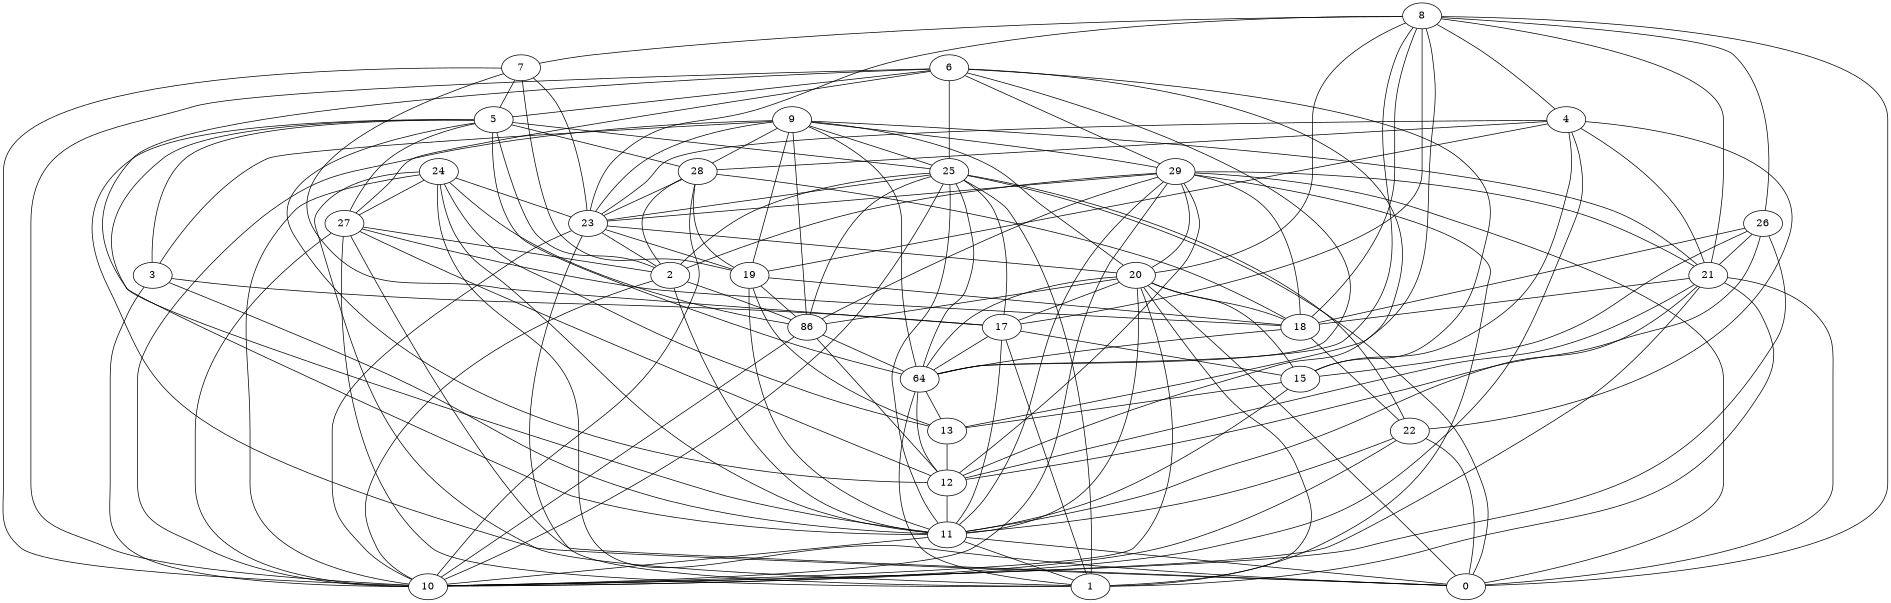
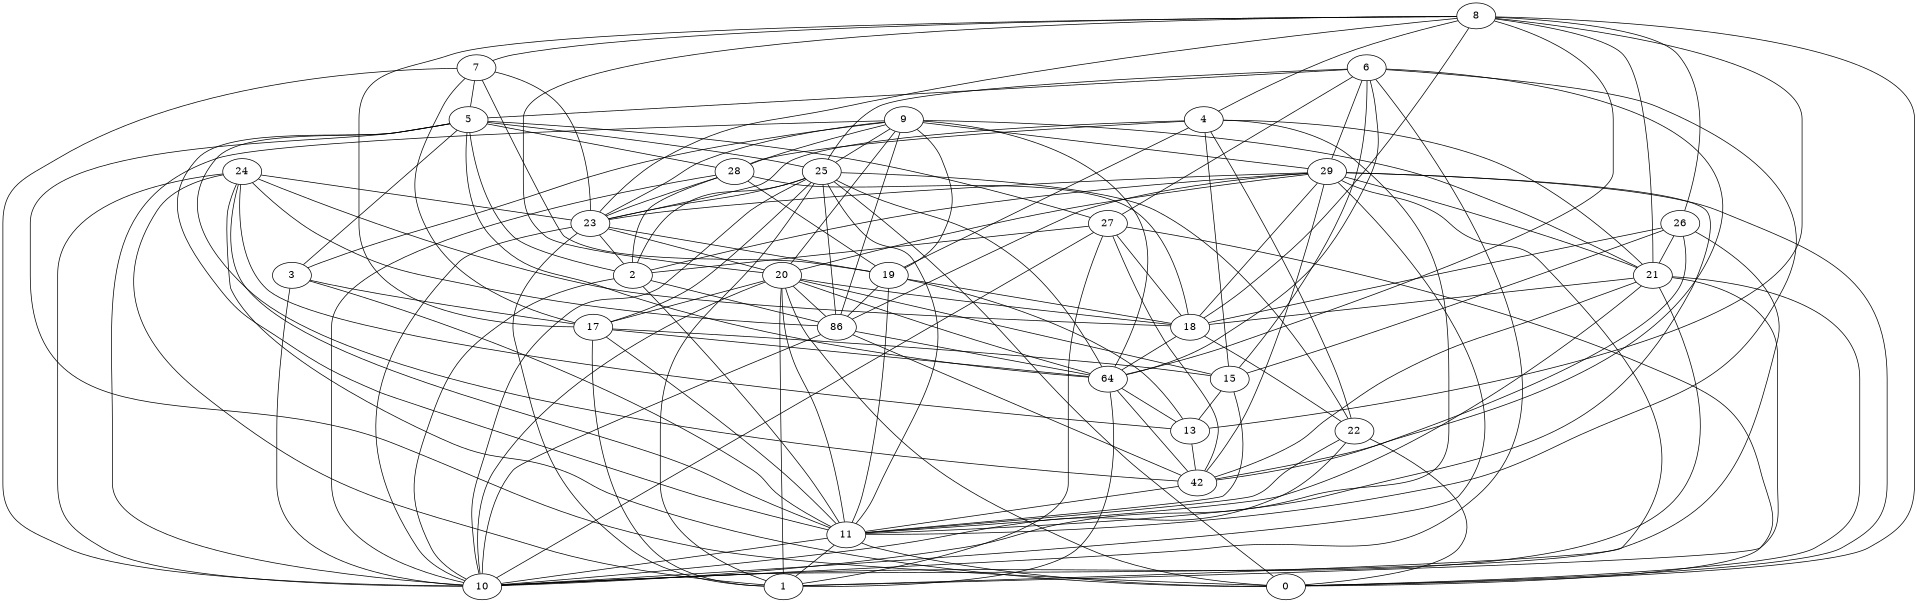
(392, 198) -> (683, 298)
(947, 483) -> (1197, 483)
